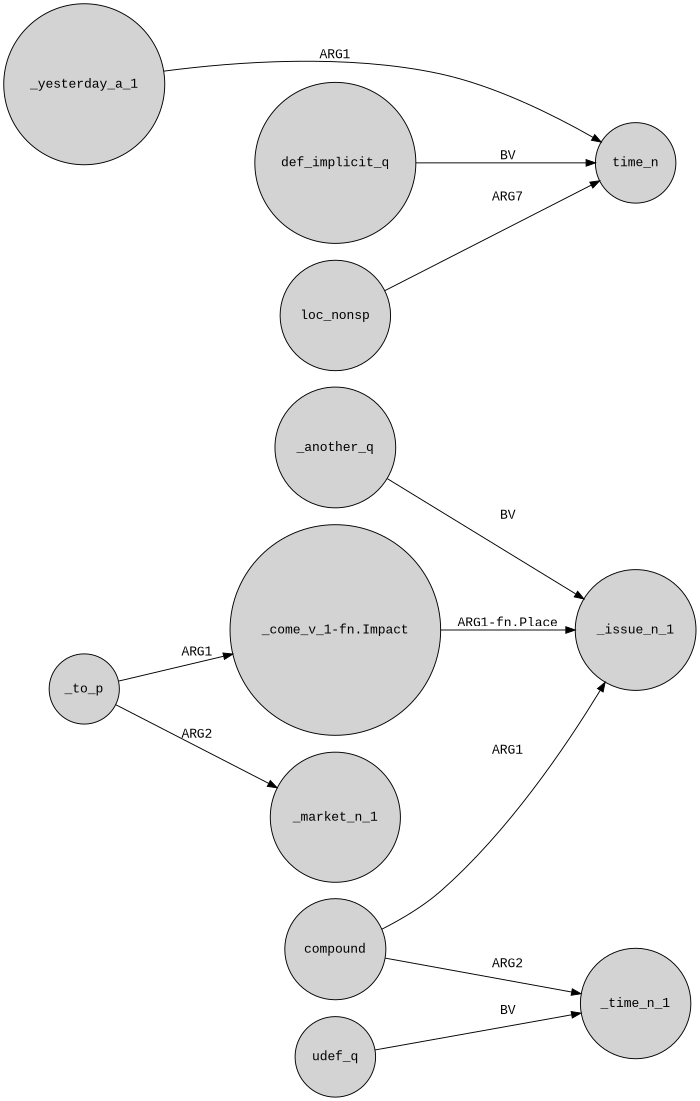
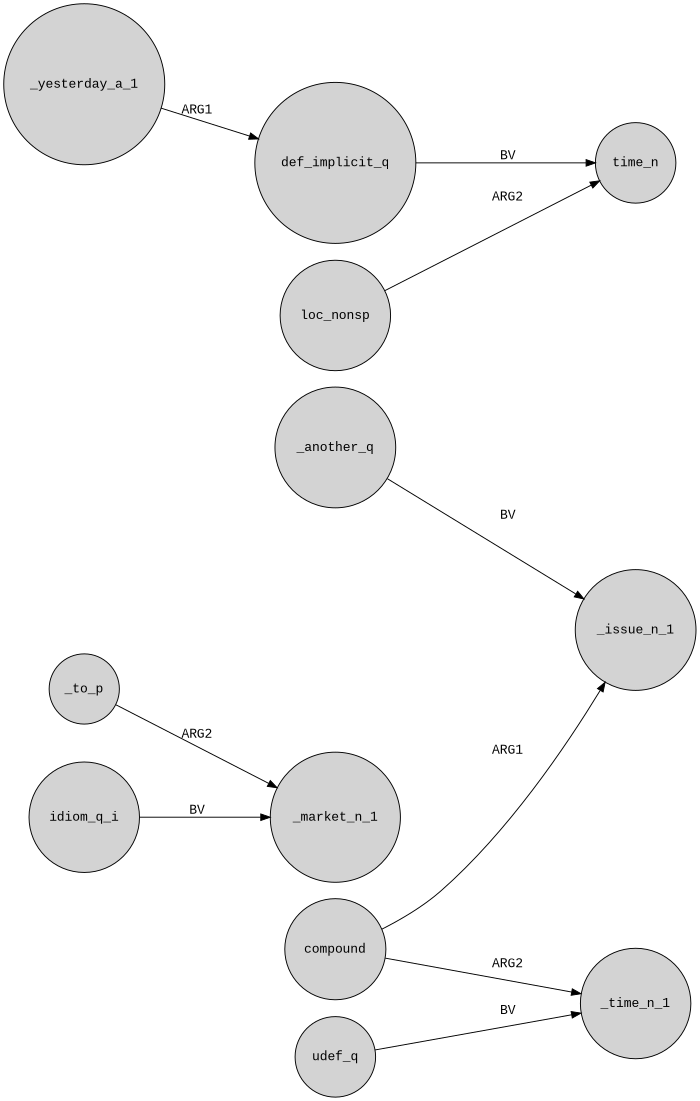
(385, 65) -> (205, 122)
(508, 197) -> (508, 197)
(335, 630) -> none
none -> (84, 817)
